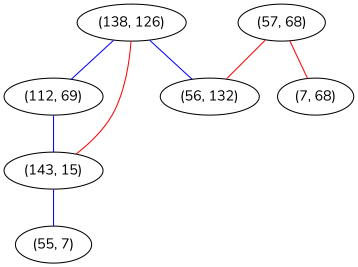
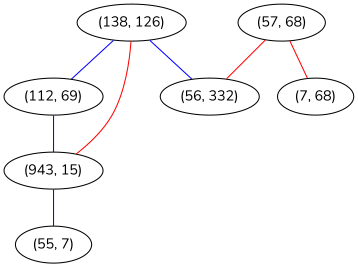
(210, 97) -> (210, 97)
(54, 171) -> (54, 171)
